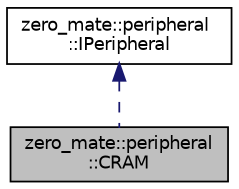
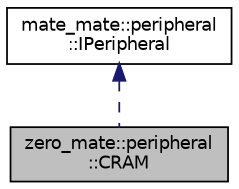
(119, 36) -> (119, 36)
